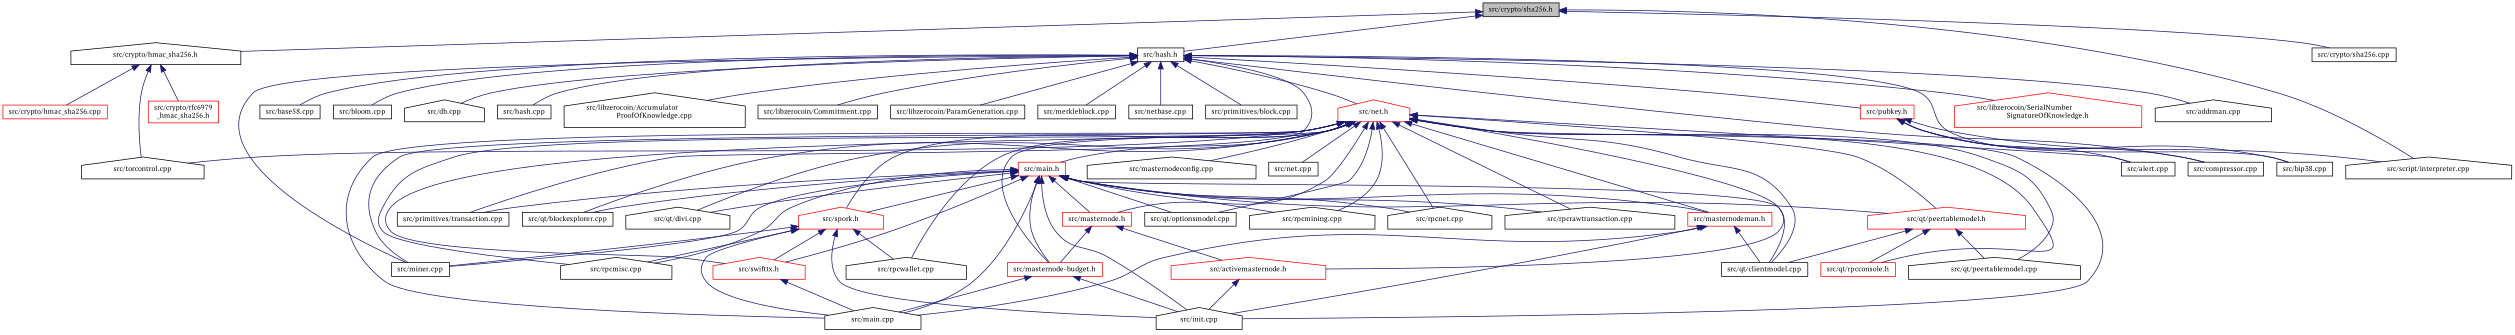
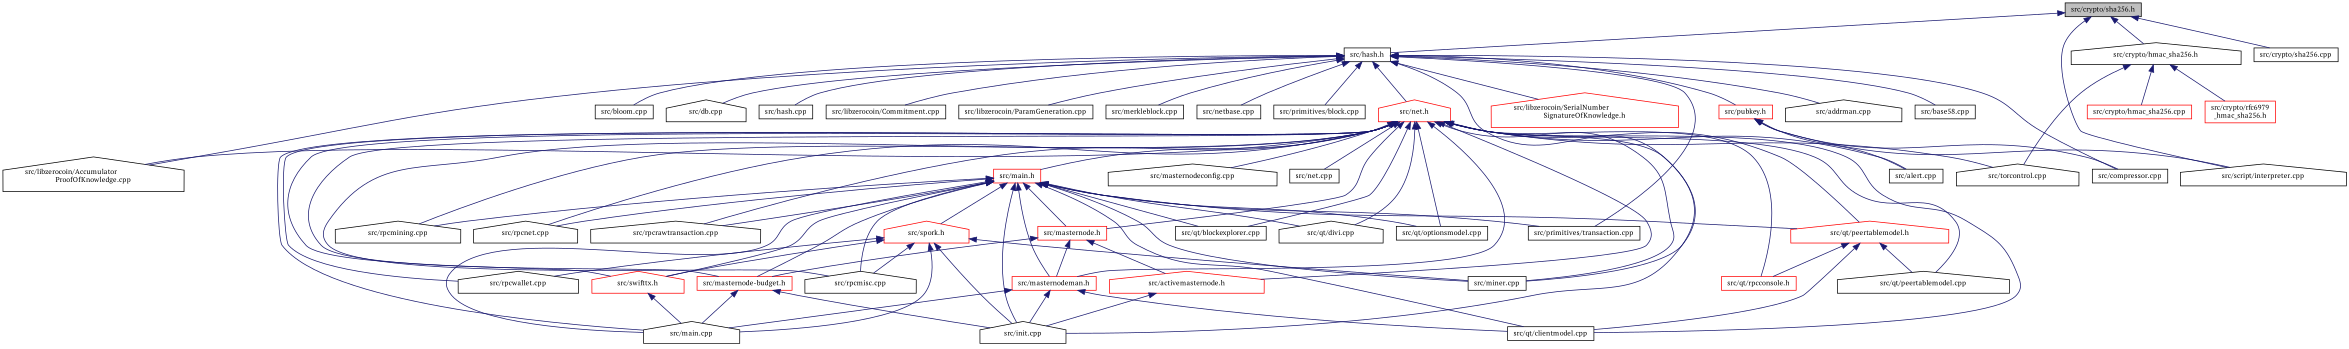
(1085, 136) -> (769, 155)
(2305, 169) -> none
none -> (1062, 262)
